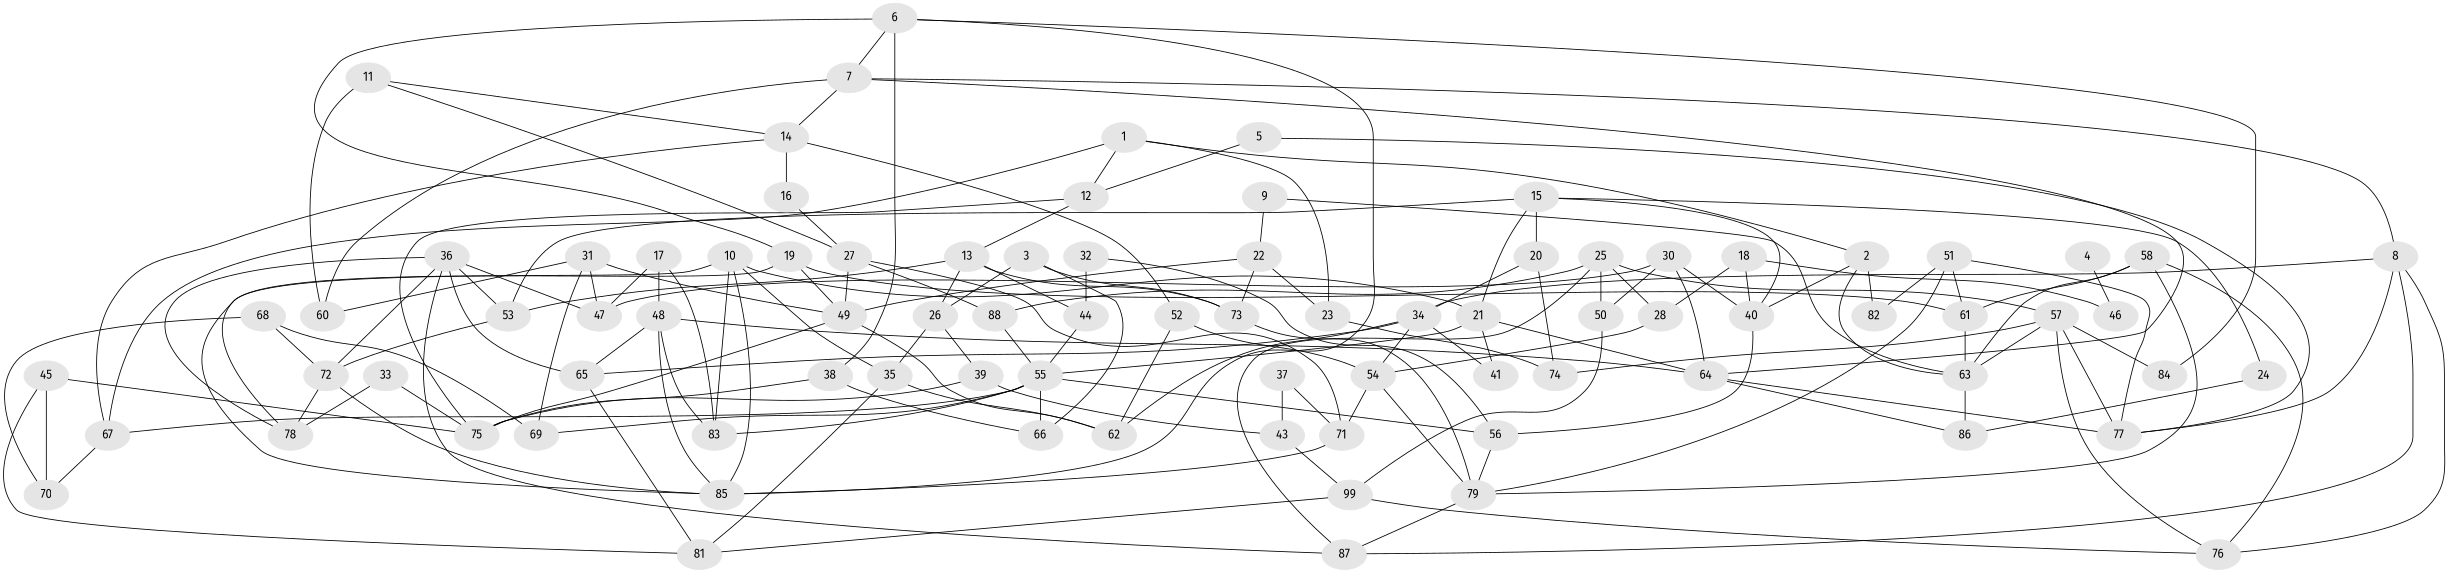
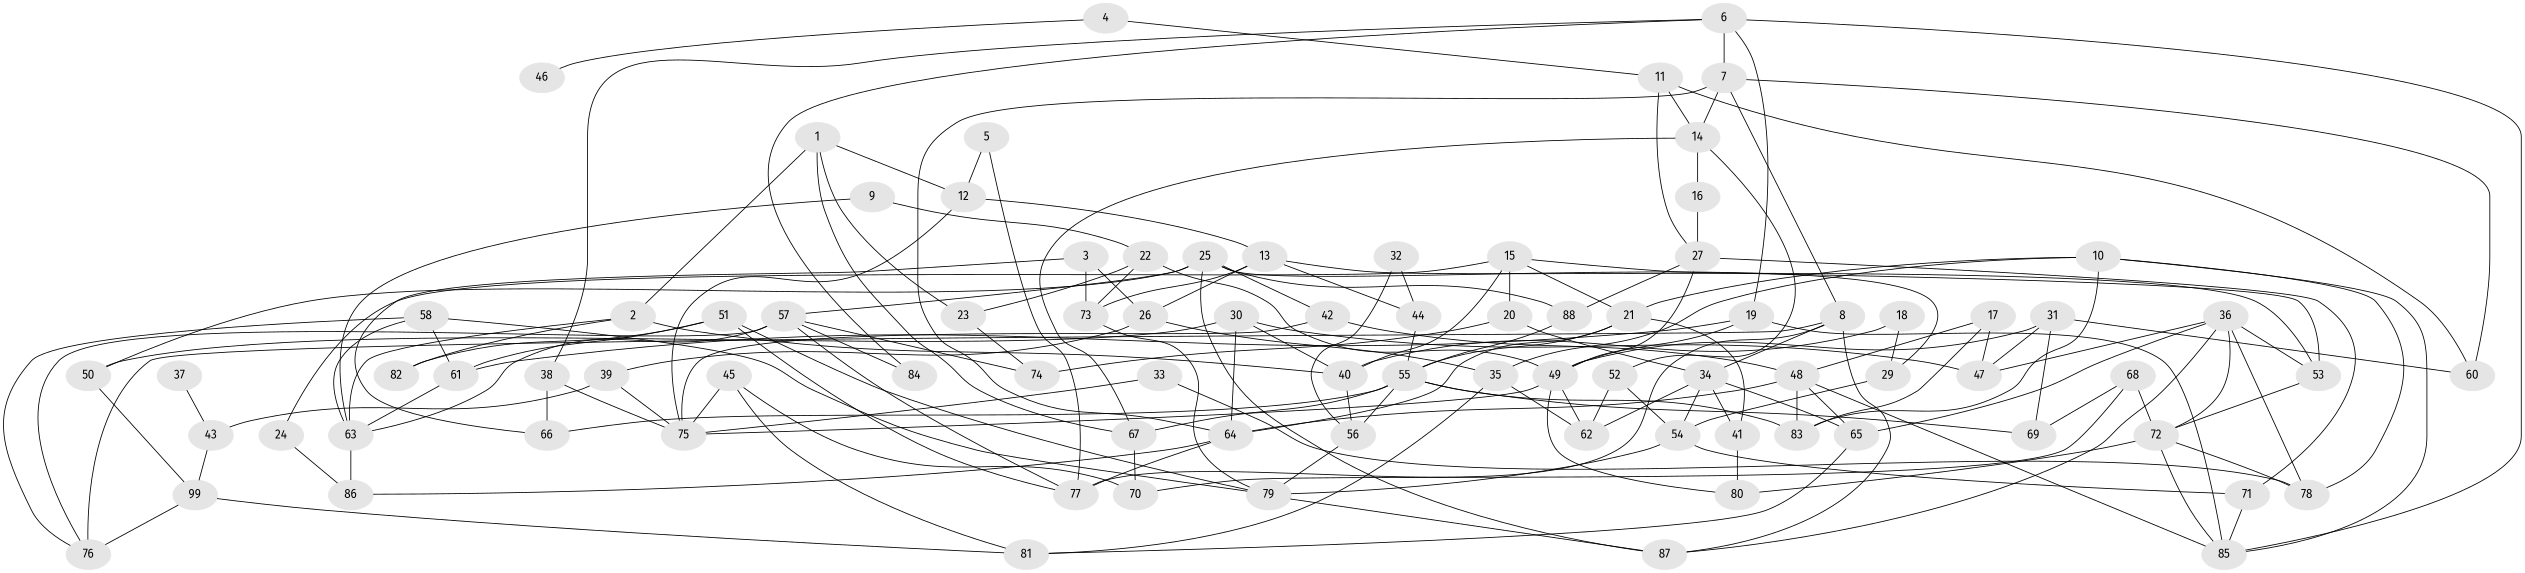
none -> (1383, 48)
(1950, 280) -> none
none -> (1328, 316)
(1661, 316) -> (1888, 376)
(1312, 406) -> none
none -> (1737, 495)
